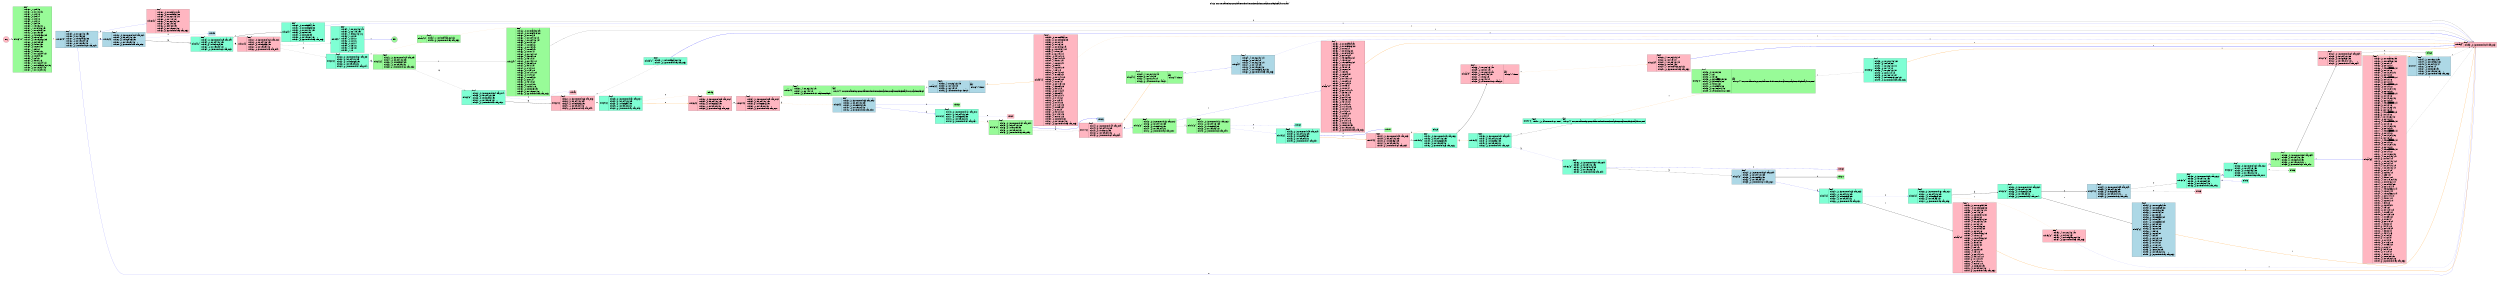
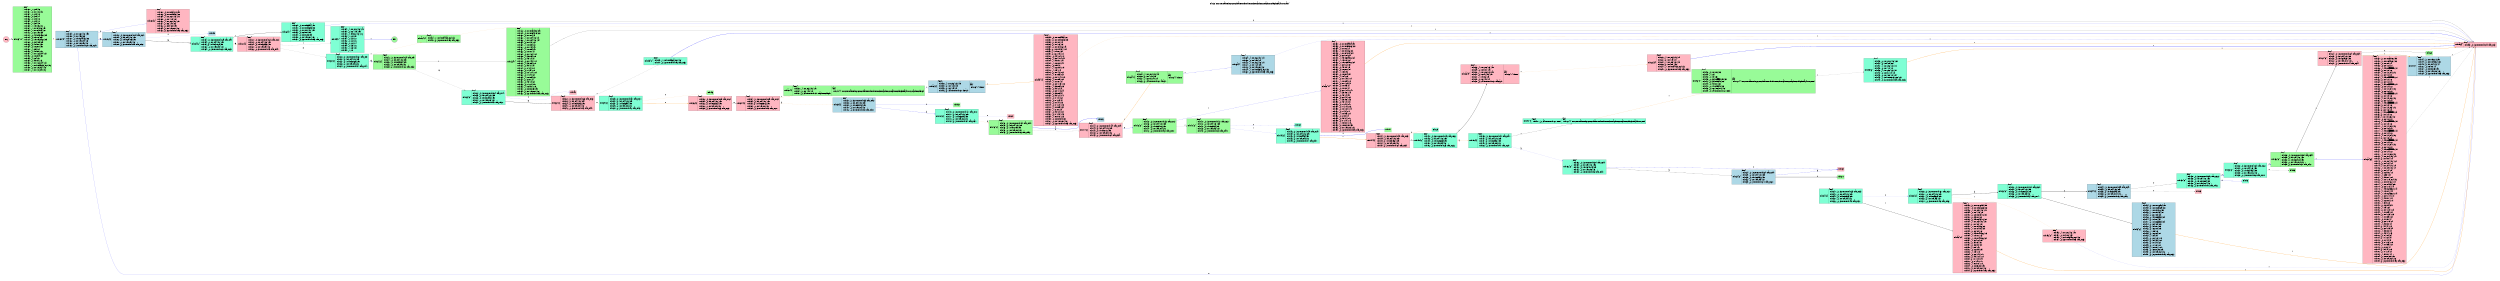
(1797, 187) -> (1806, 172)
